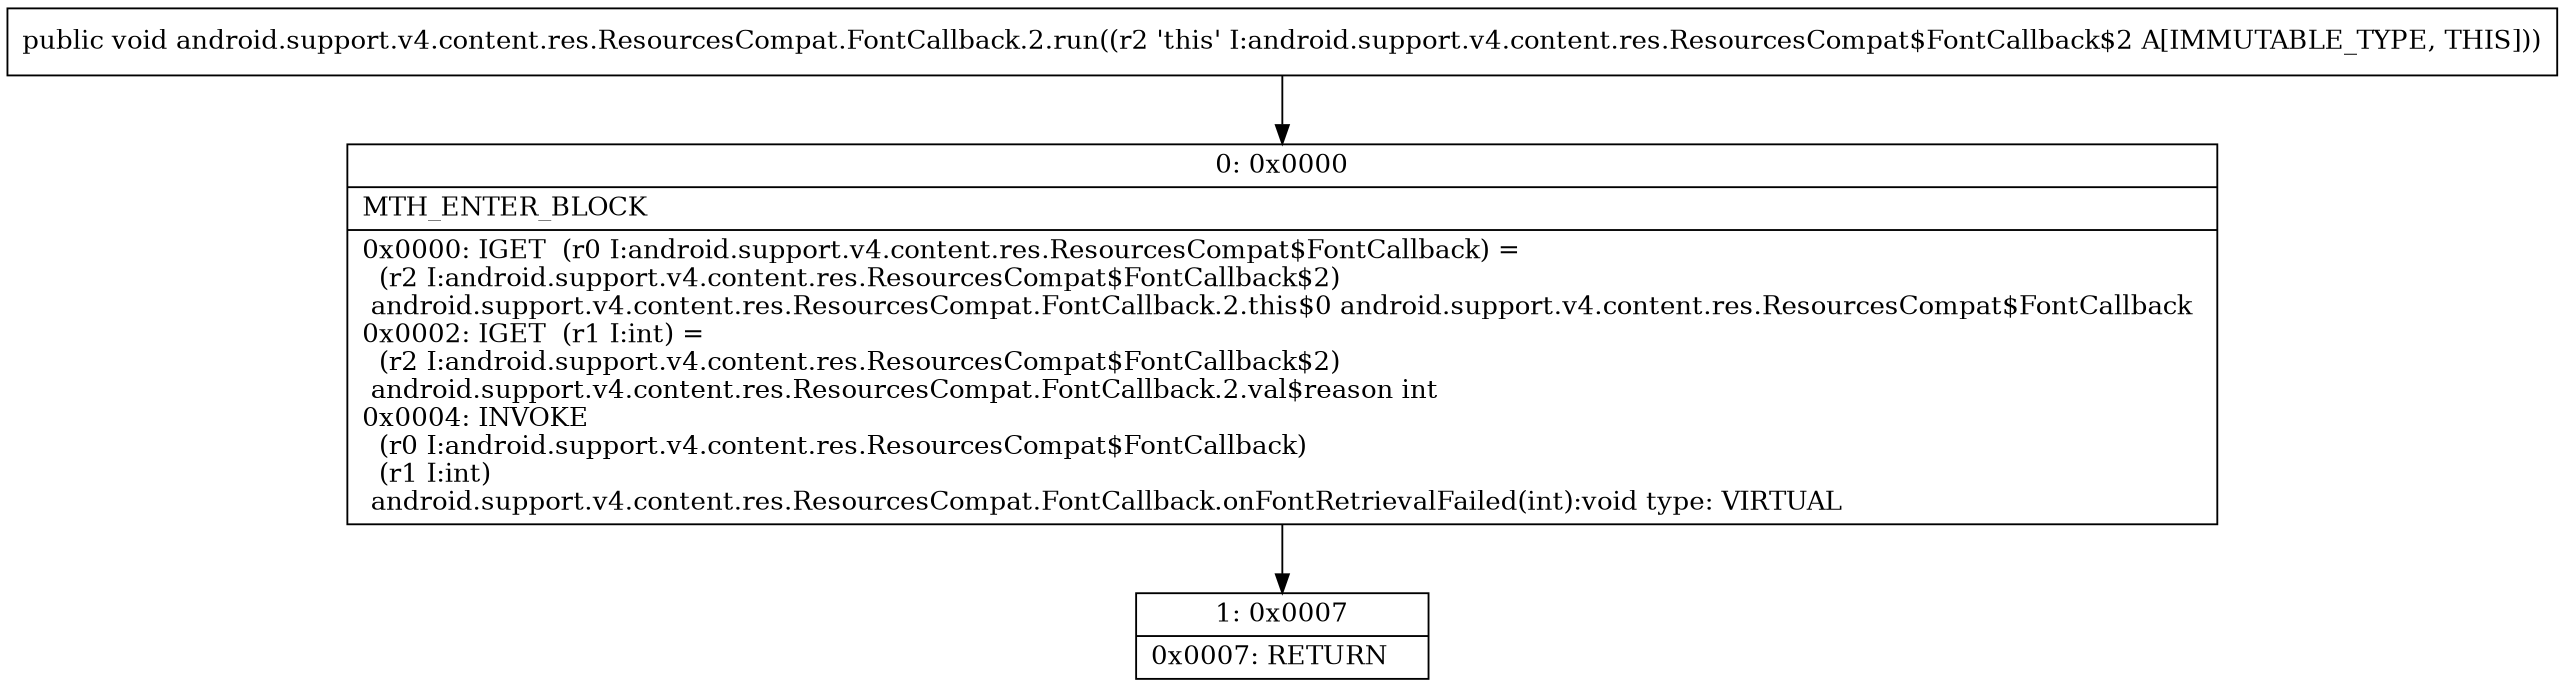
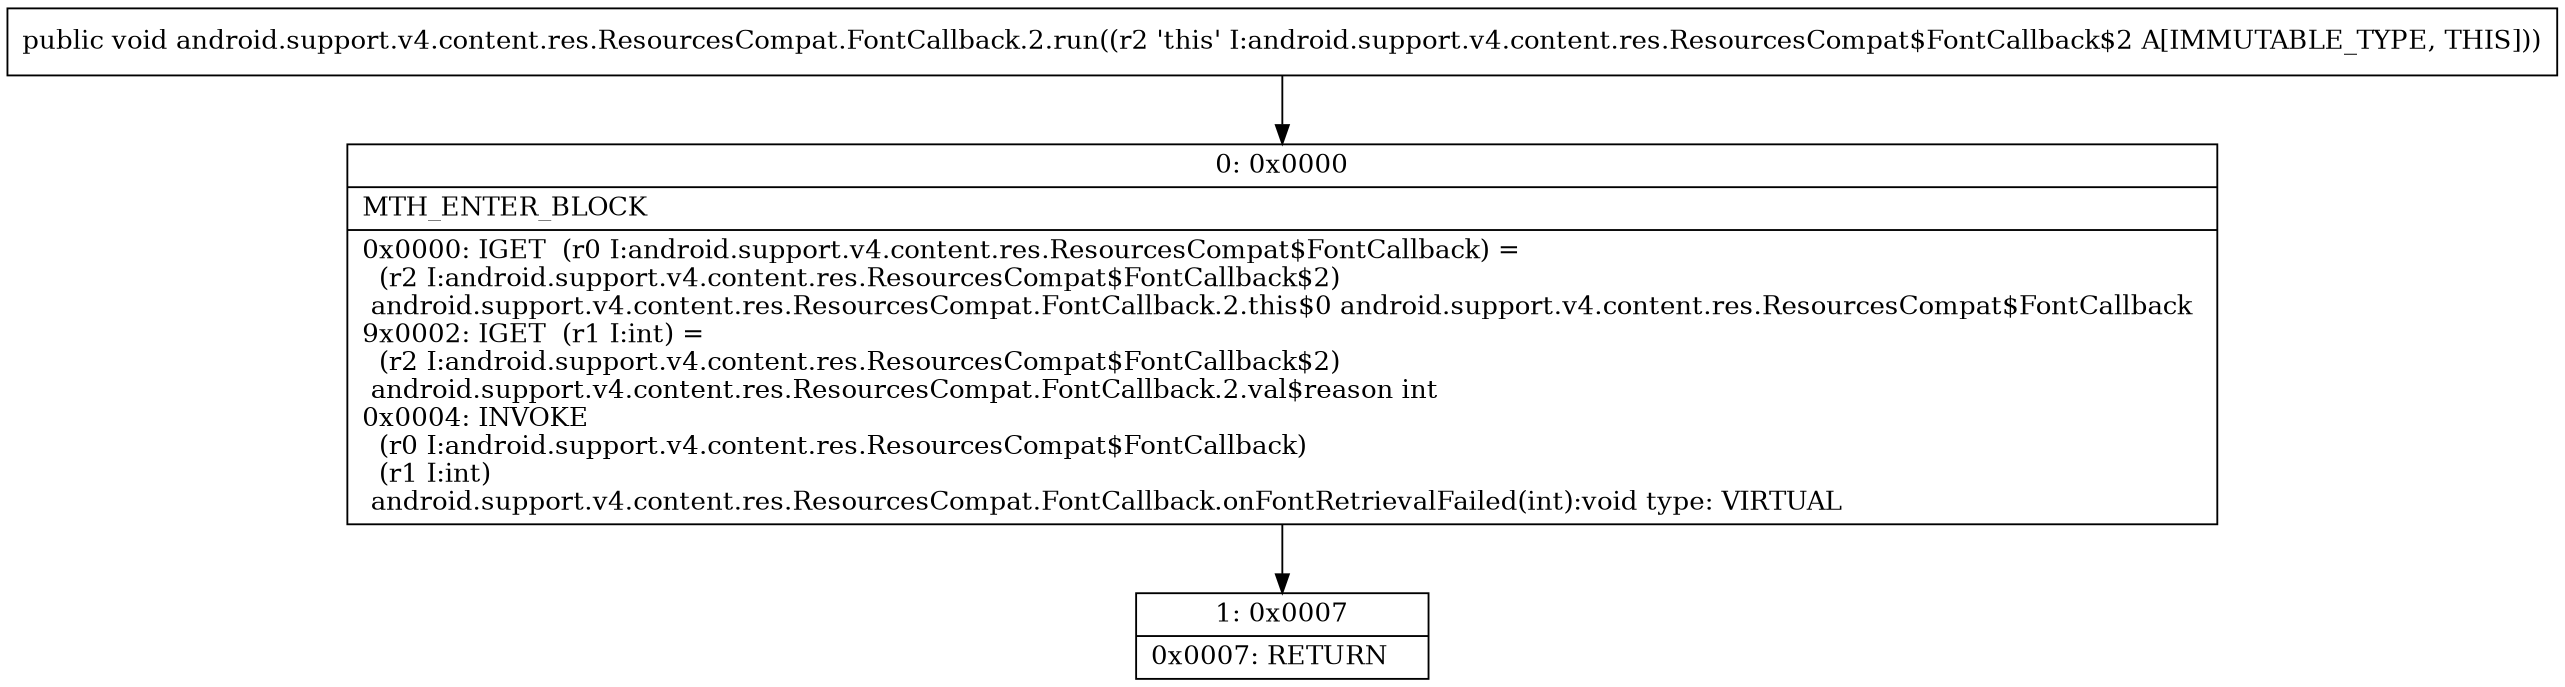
(538, 334) -> (538, 334)
